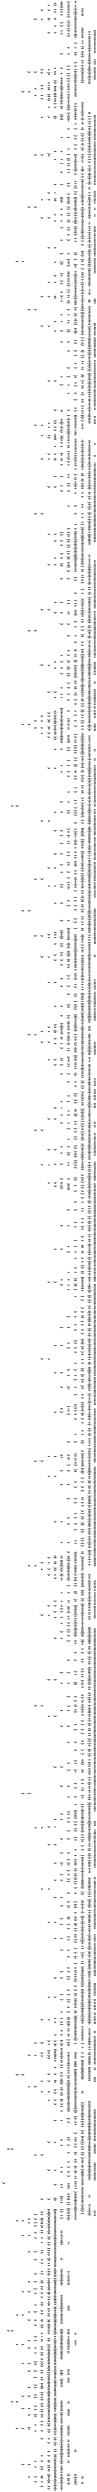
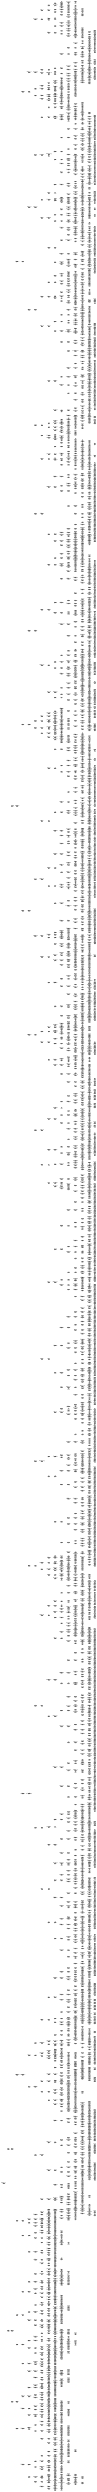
none -> (95, 861)
none -> (82, 2186)
